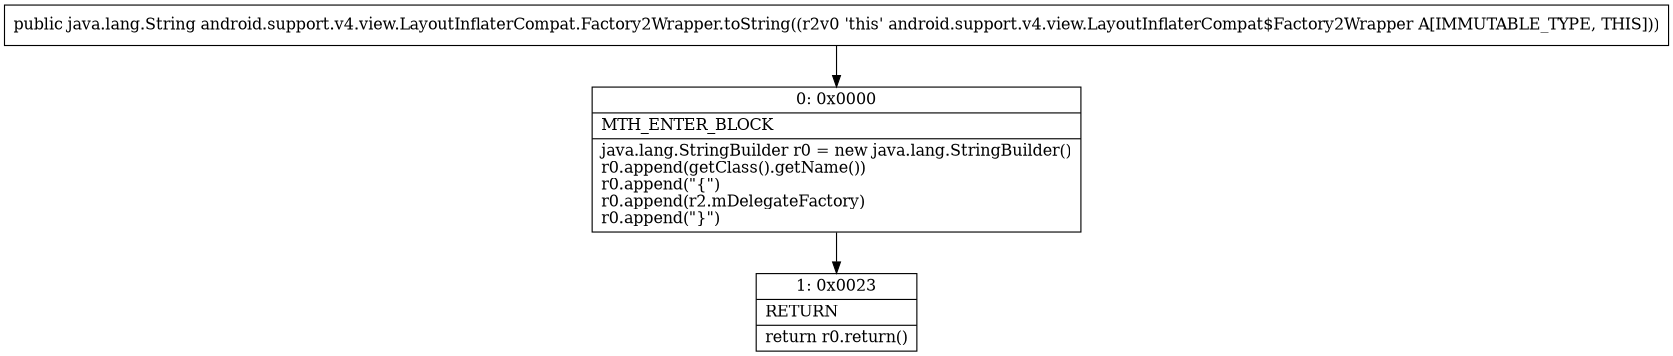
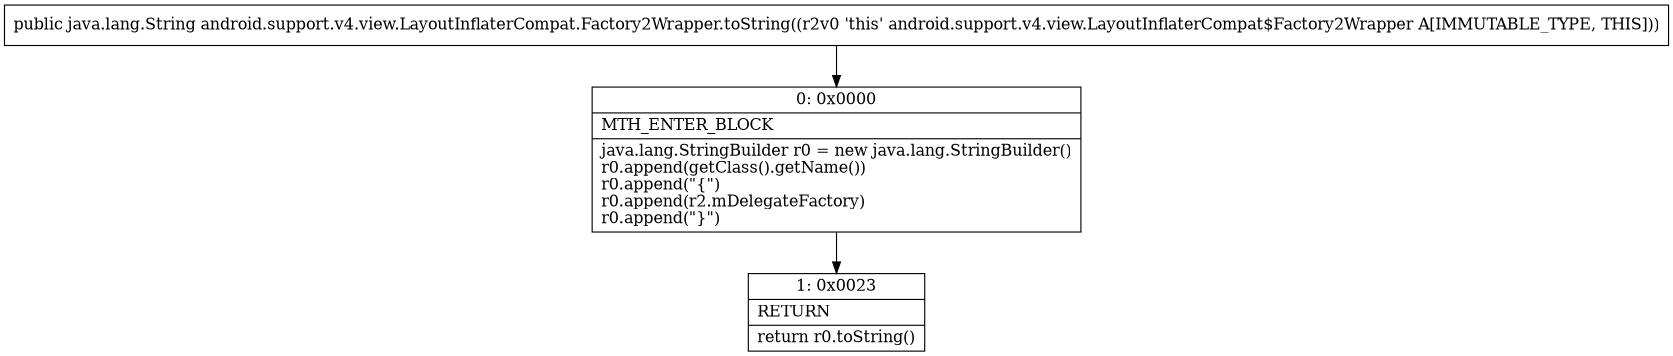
(837, 338) -> (837, 338)
